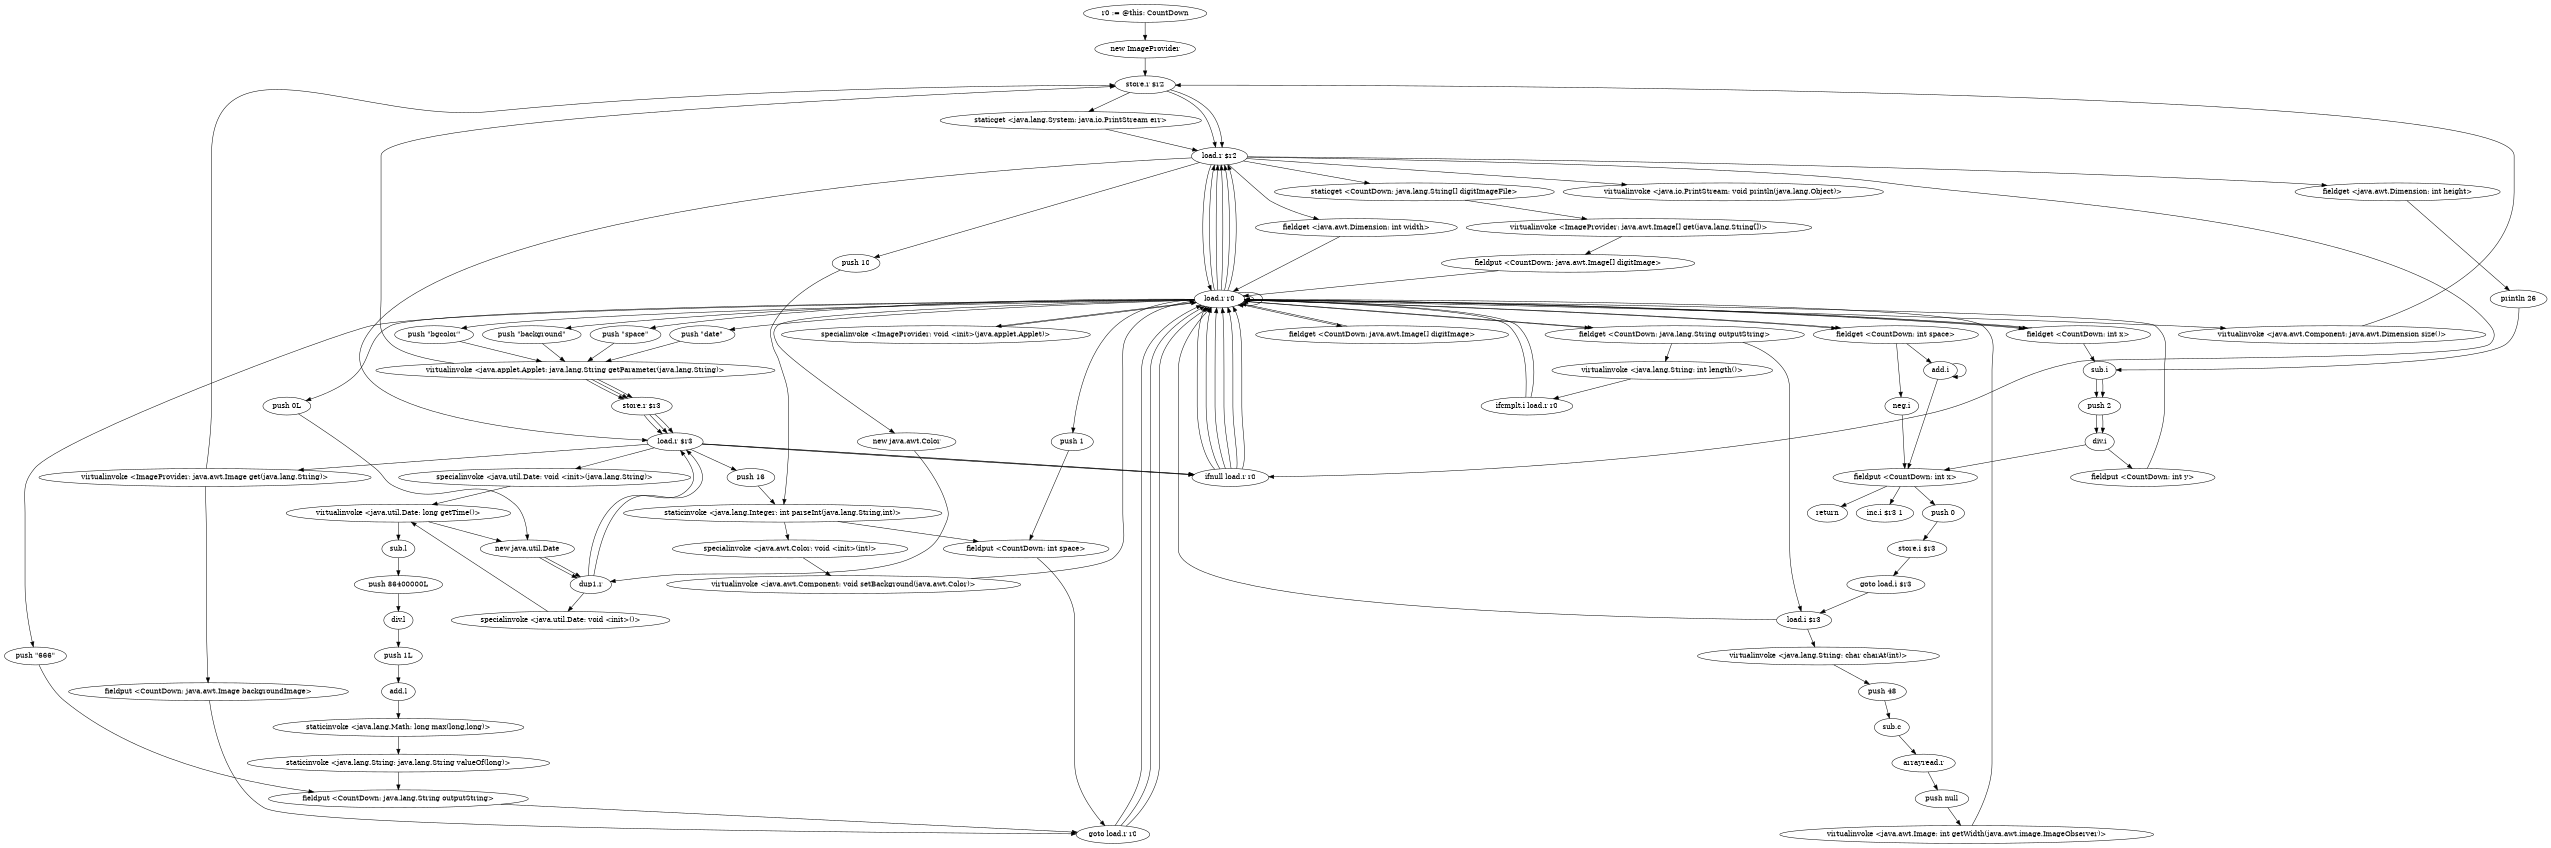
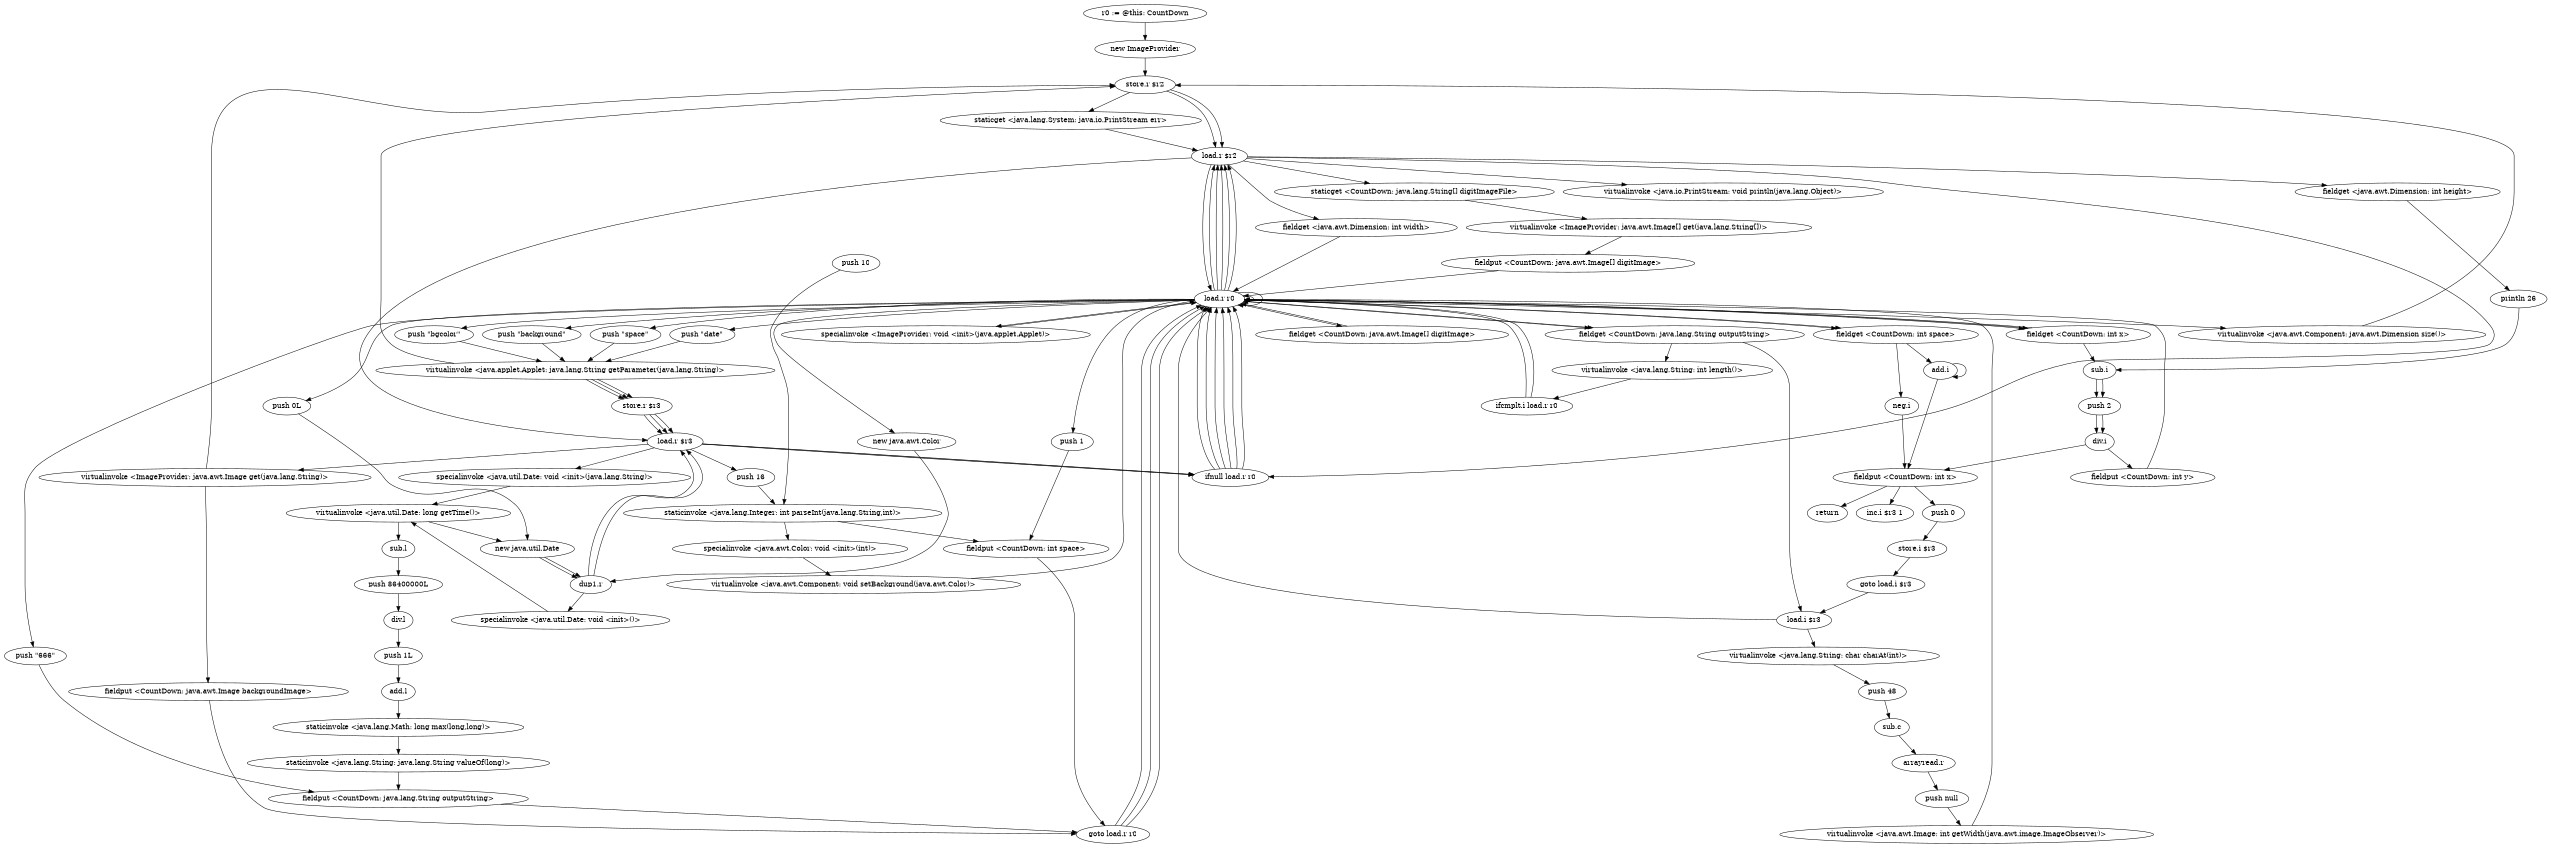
(1039, 209) -> none
